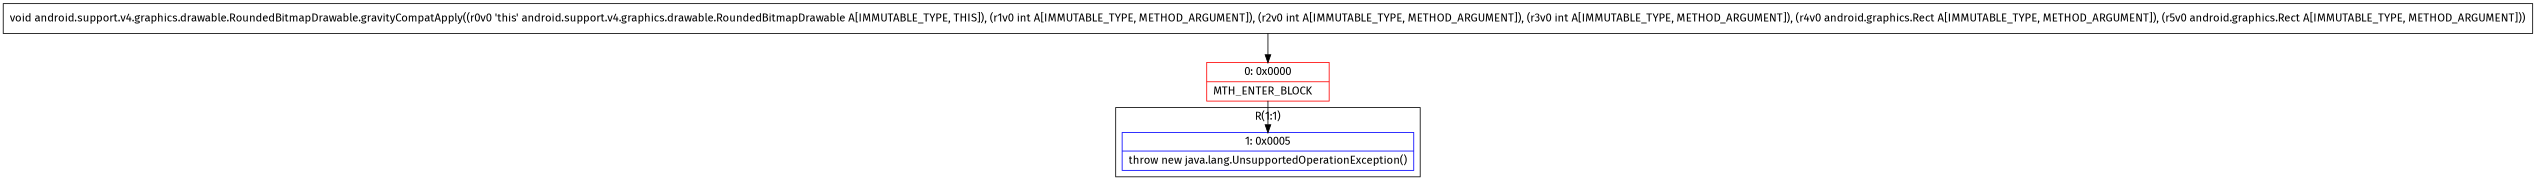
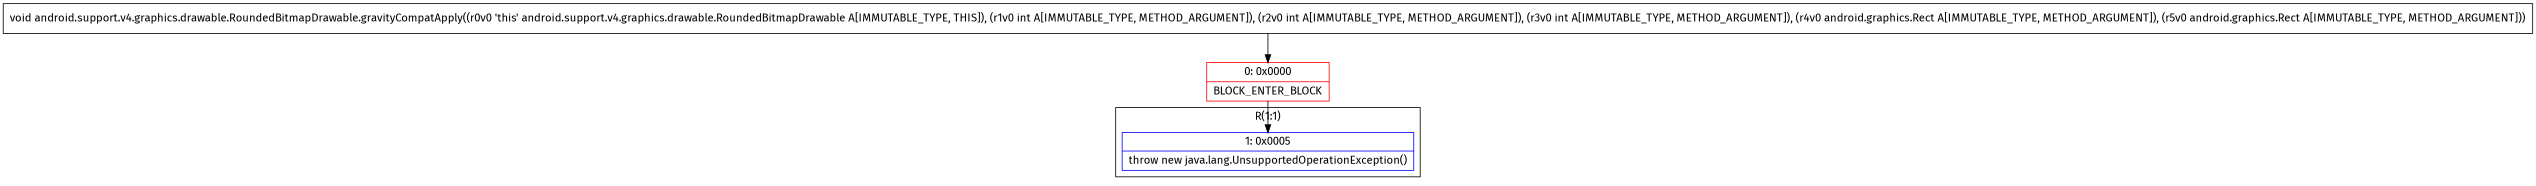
(1263, 91) -> (1268, 91)
